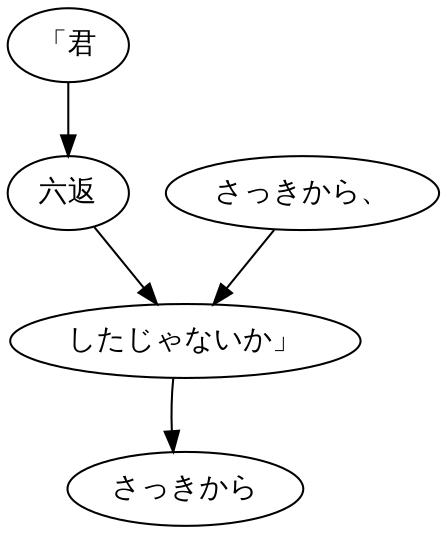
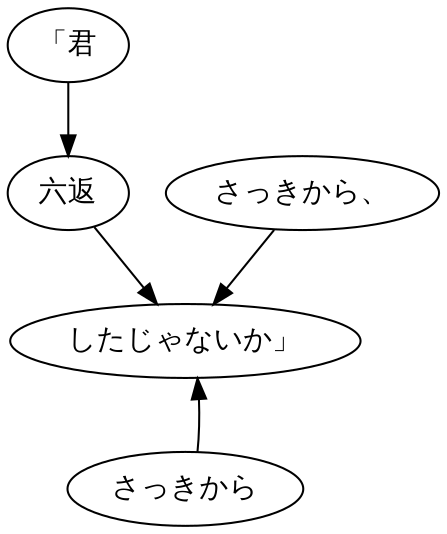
(172, 405) -> (199, 425)
